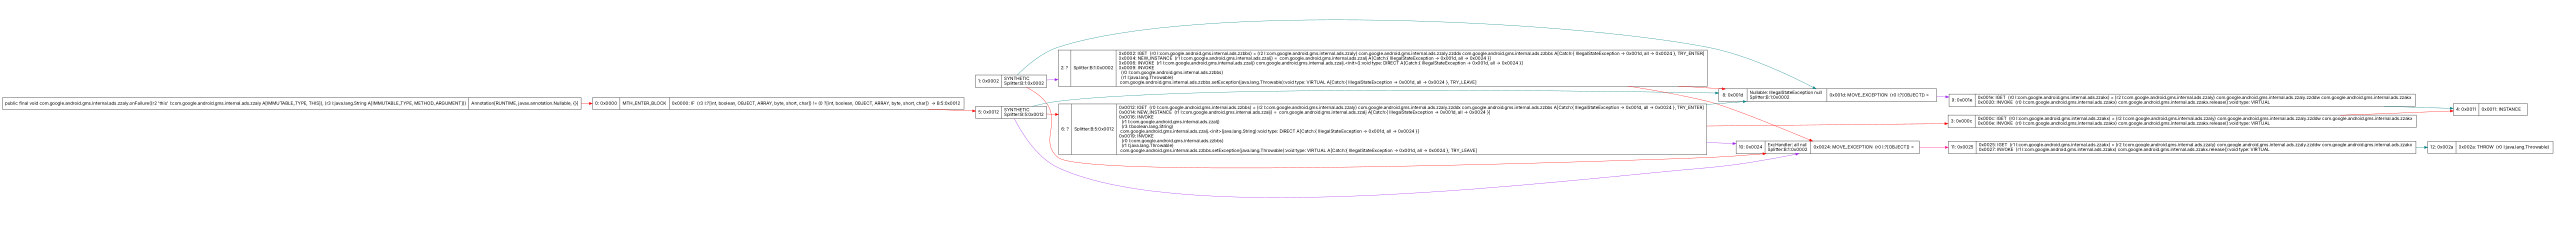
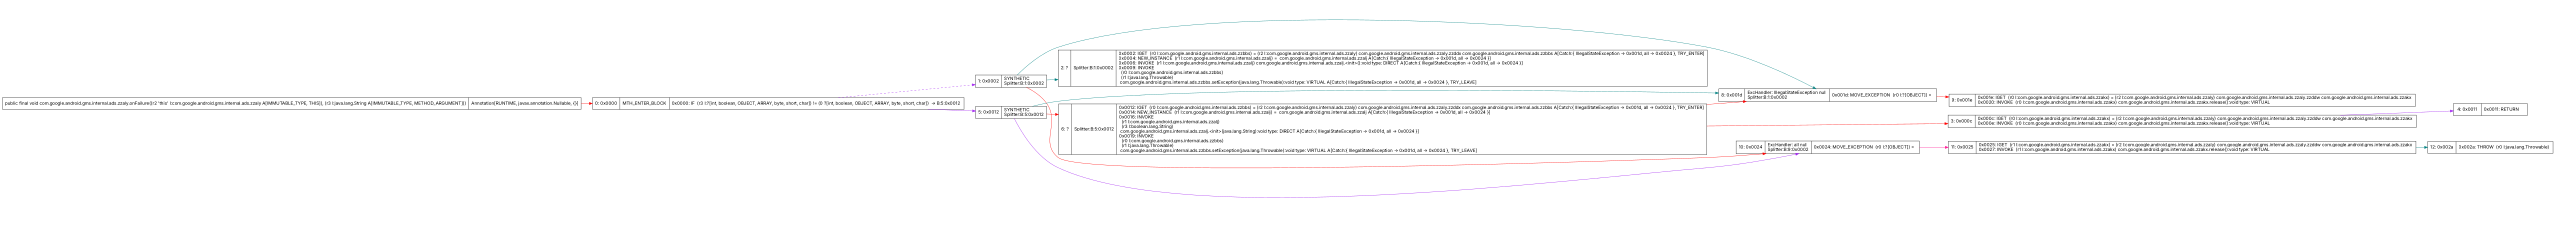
(1051, 80) -> (1051, 80)
(1700, 87) -> none
none -> (905, 91)
(1786, 93) -> (1787, 93)
(1941, 97) -> (1941, 97)
(1725, 103) -> (1725, 103)
(1721, 105) -> none
(2417, 107) -> none
(2503, 109) -> (2503, 109)
(950, 110) -> (950, 110)
(2395, 113) -> (2395, 113)
(1720, 143) -> none
(1788, 150) -> (1788, 150)
